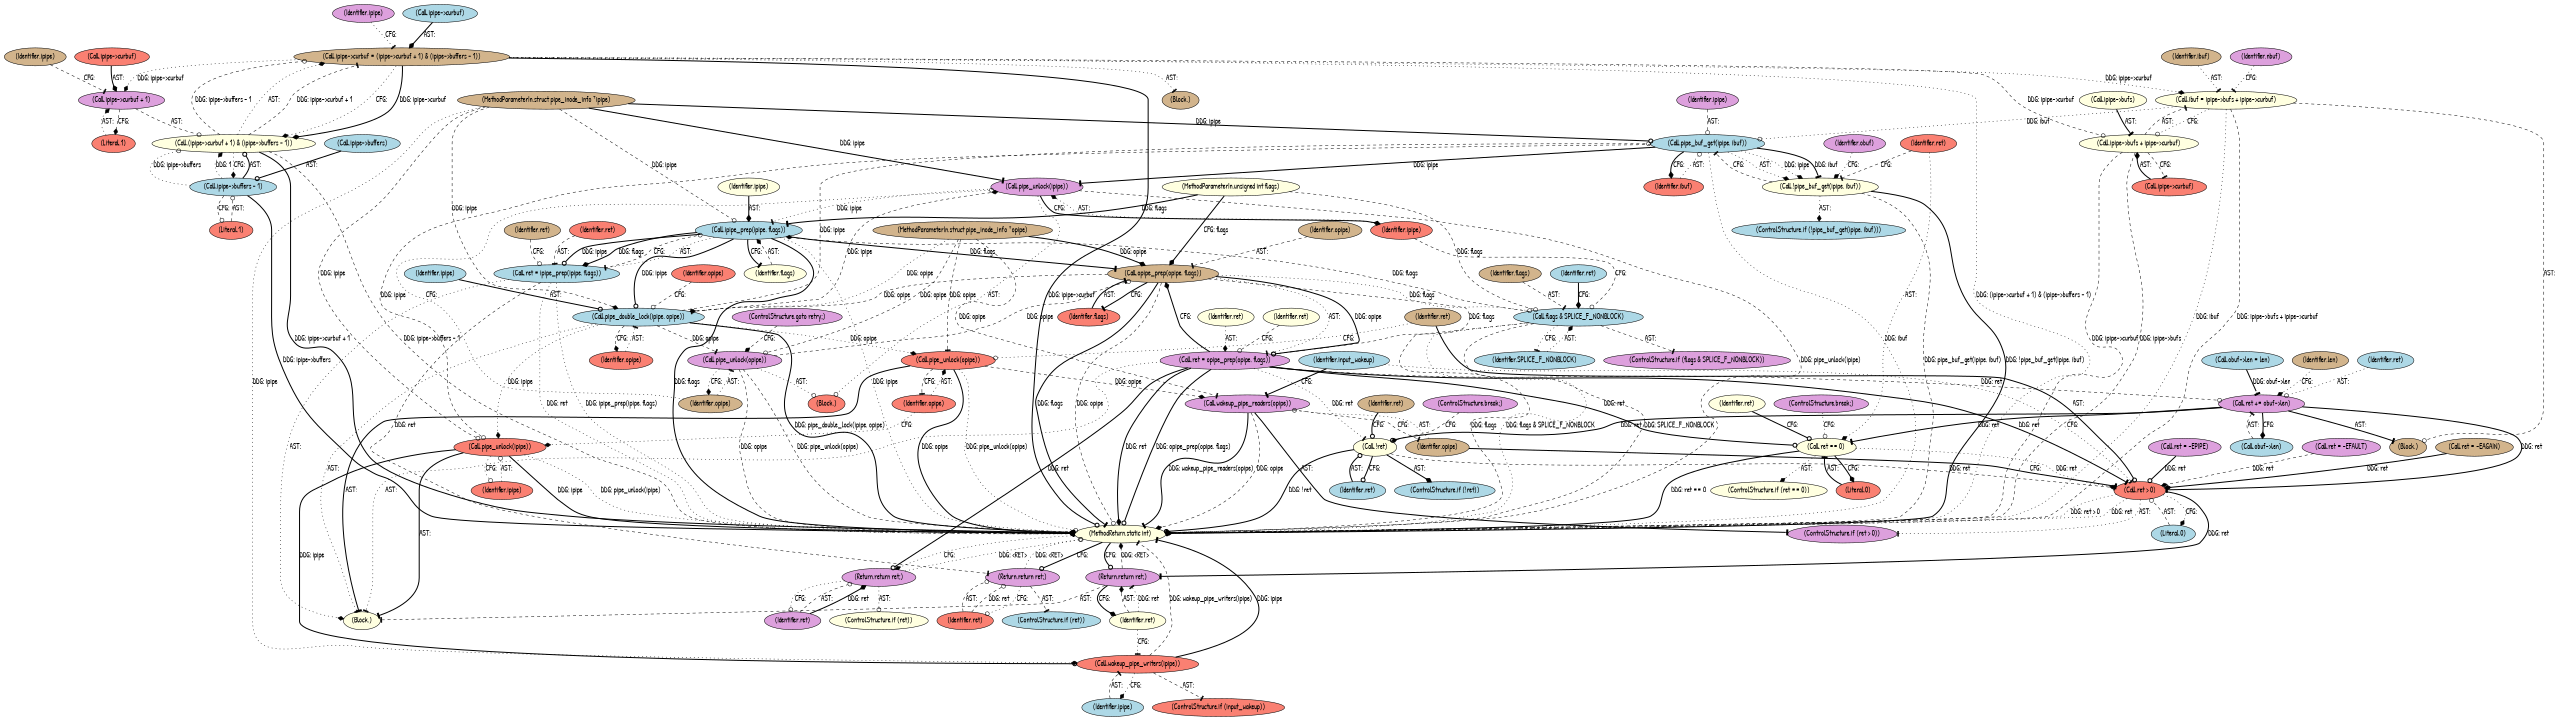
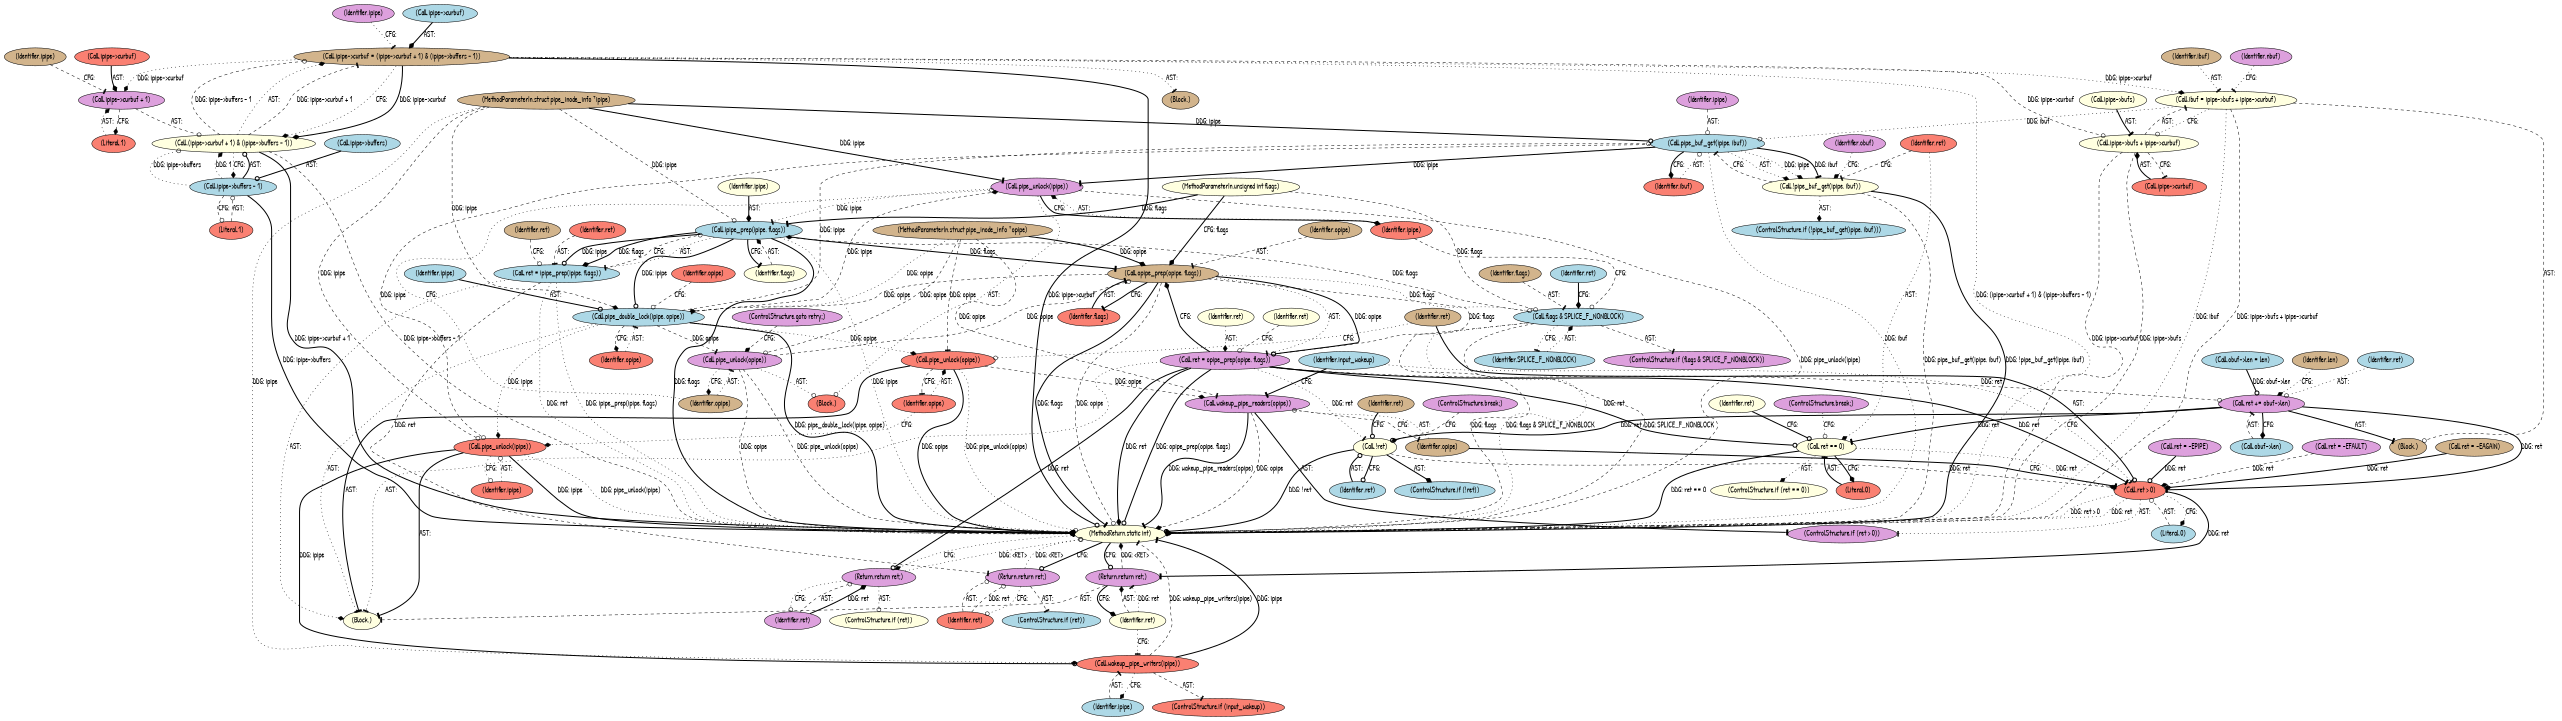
(2251, 380) -> (2251, 380)
